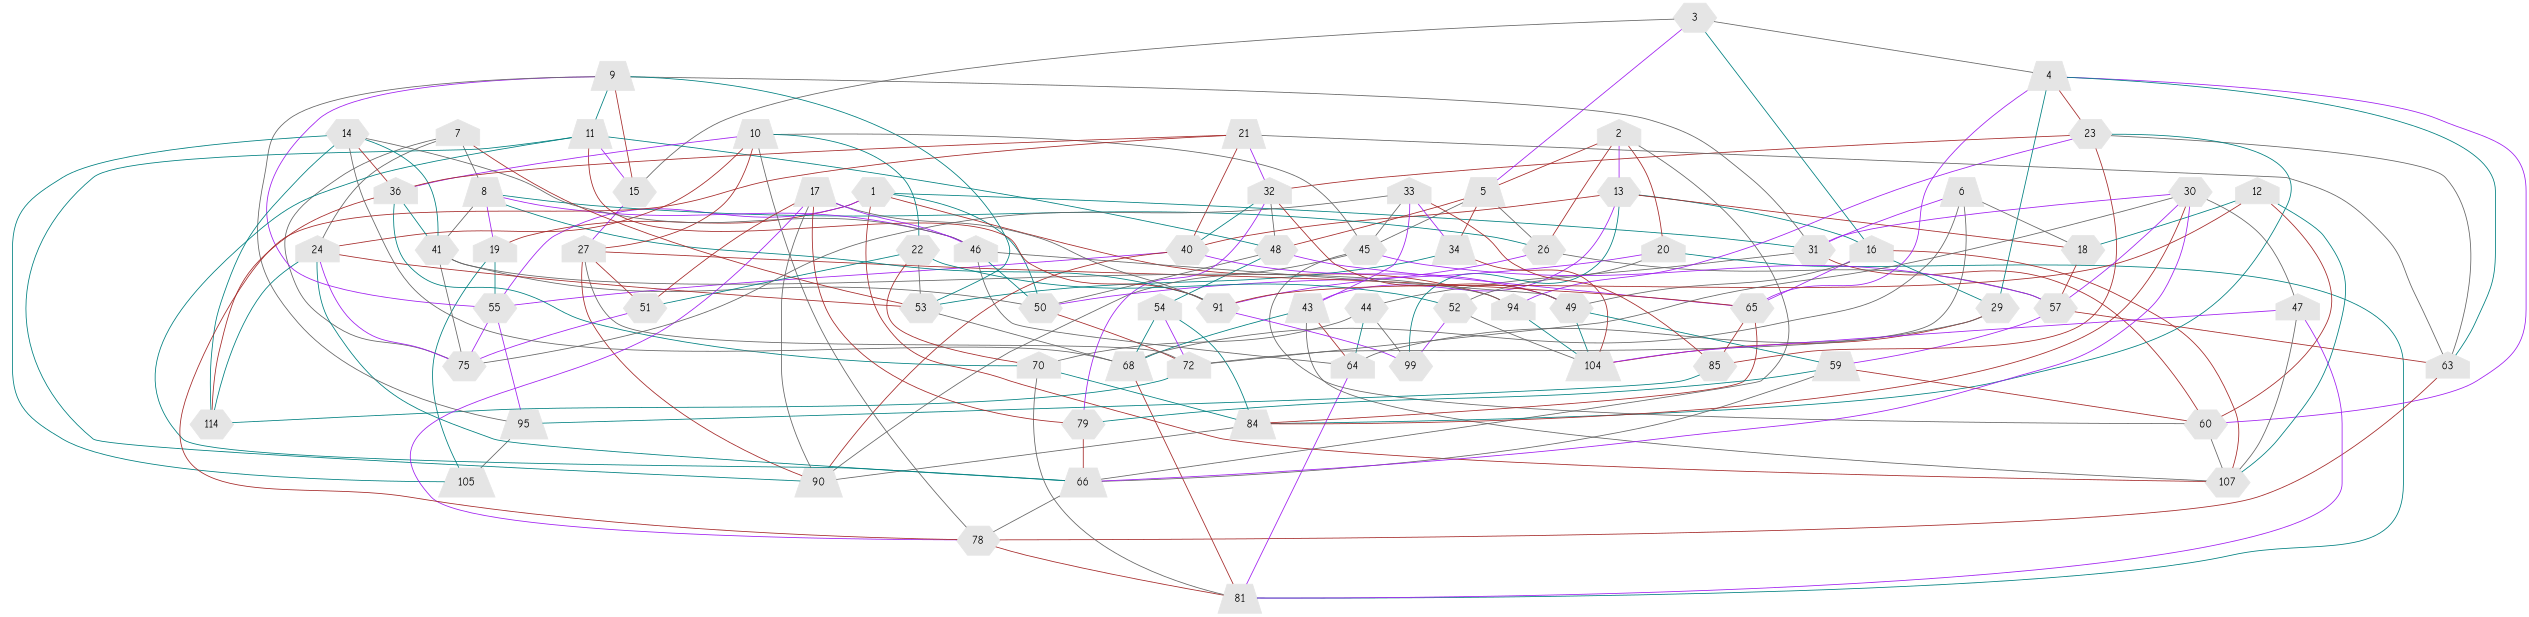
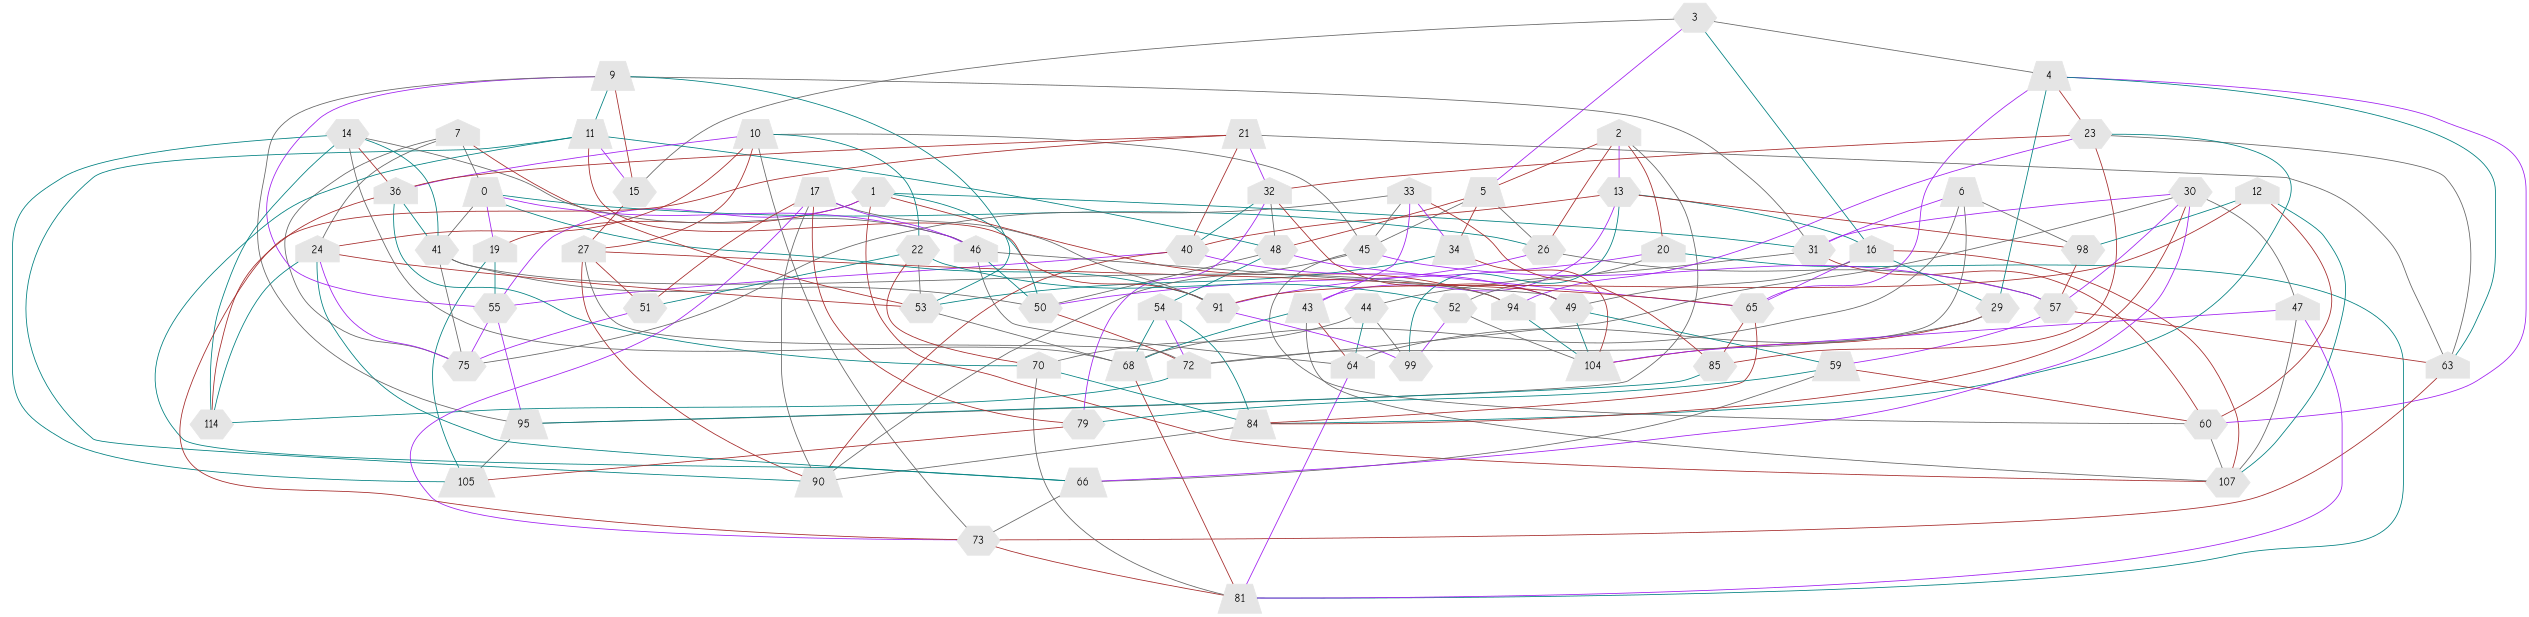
(485, 192) -> (485, 192)
(608, 223) -> (608, 223)
(2083, 250) -> (2083, 250)
(1607, 406) -> (1227, 403)
(1083, 454) -> (776, 453)
(978, 541) -> (978, 541)
